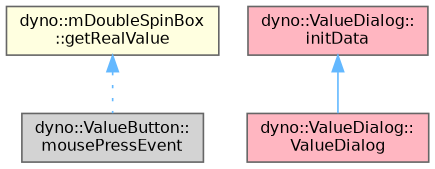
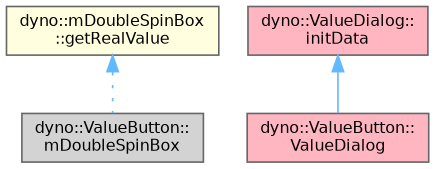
(113, 138) -> (113, 138)
(338, 138) -> (338, 138)
